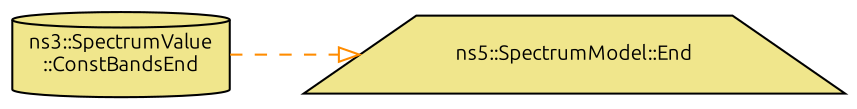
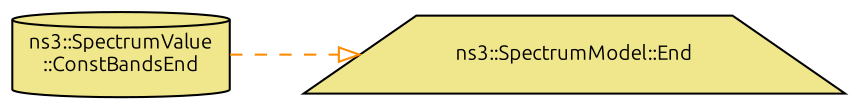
(574, 55) -> (574, 55)
